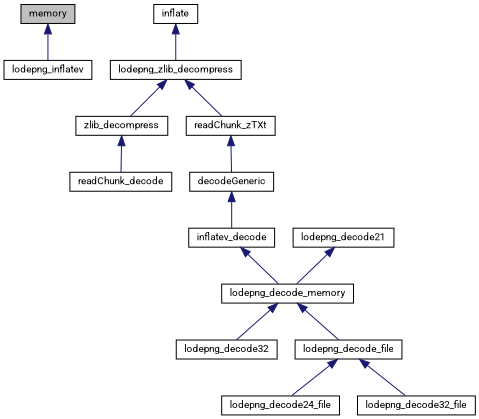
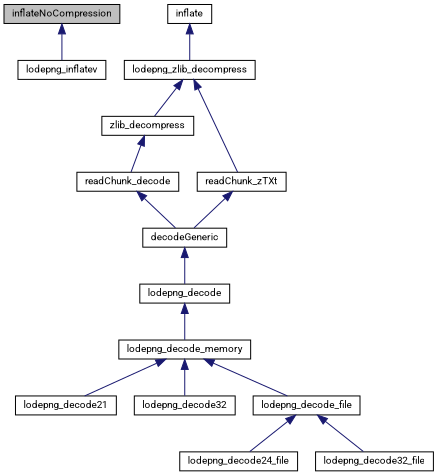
(48, 14) -> (62, 14)
none -> (160, 213)
(232, 238) -> (185, 294)
(312, 269) -> (121, 380)
